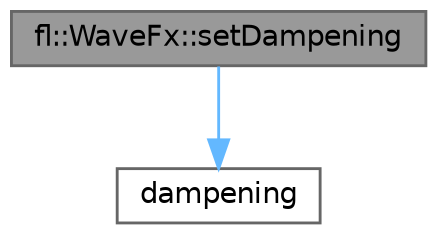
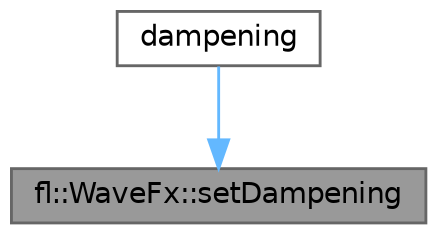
(219, 103) -> (219, 103)
